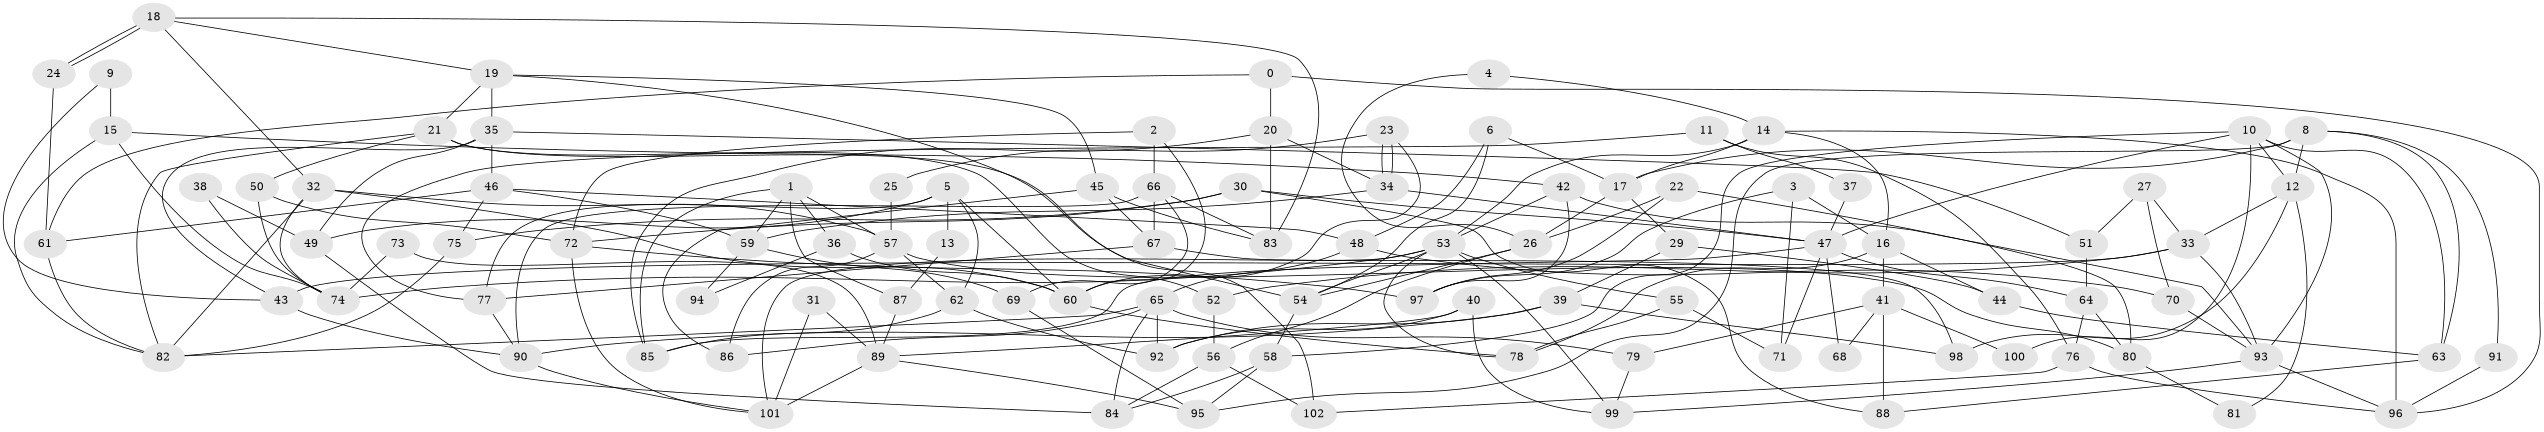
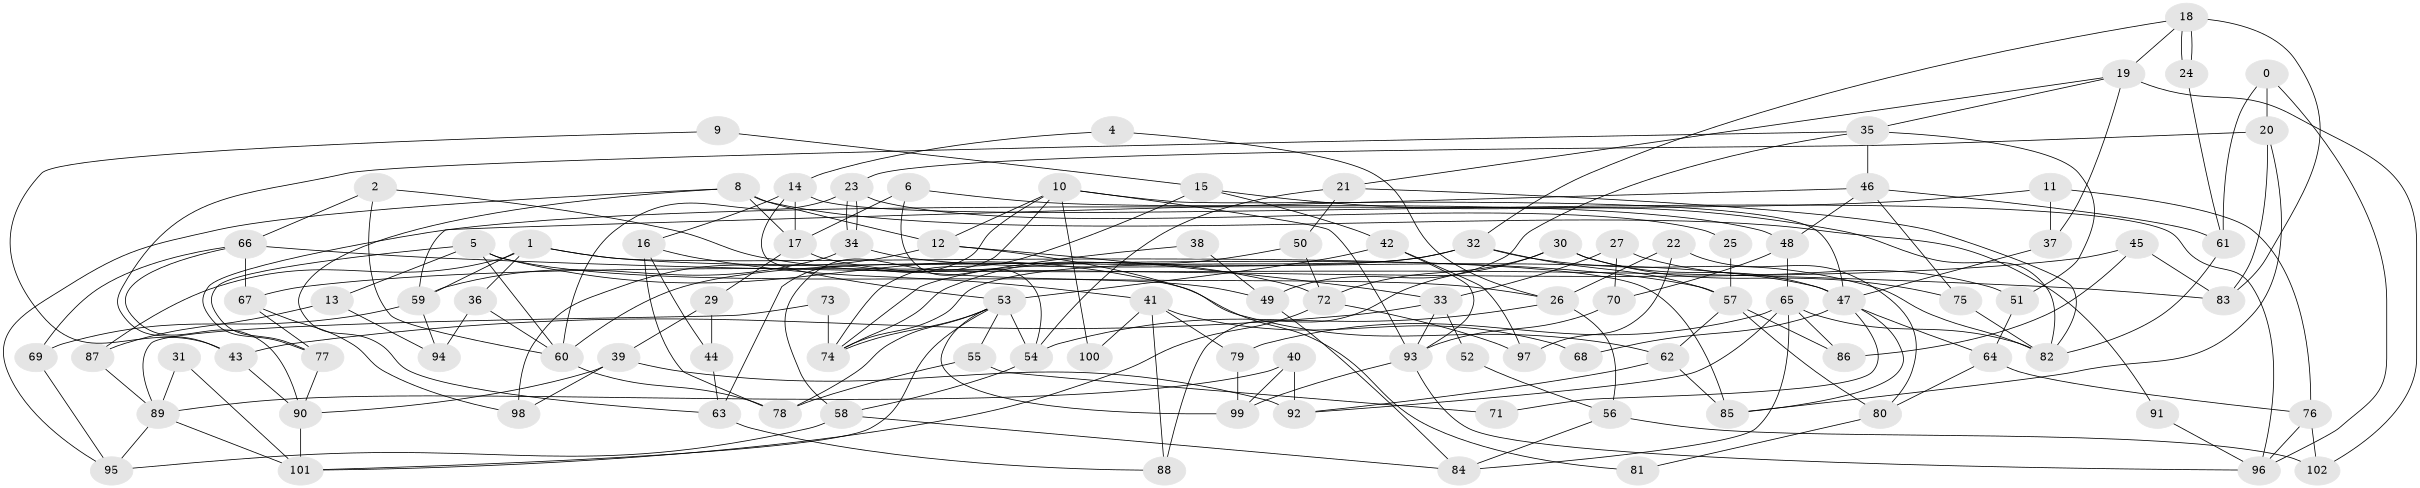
(777, 83) -> (2096, 162)
(1329, 159) -> (1556, 149)
(961, 169) -> none
(1794, 187) -> none
none -> (386, 329)
